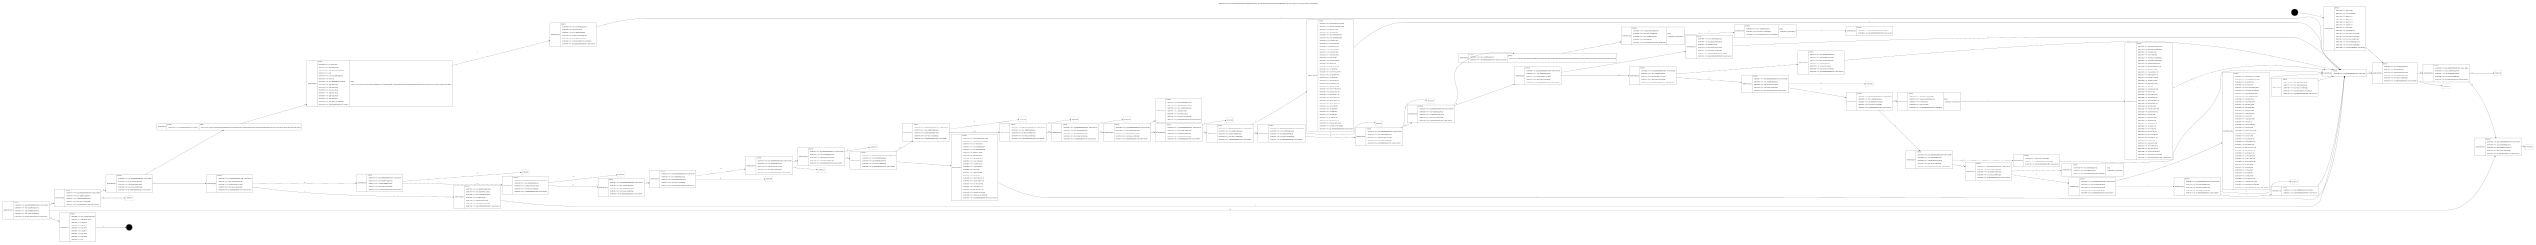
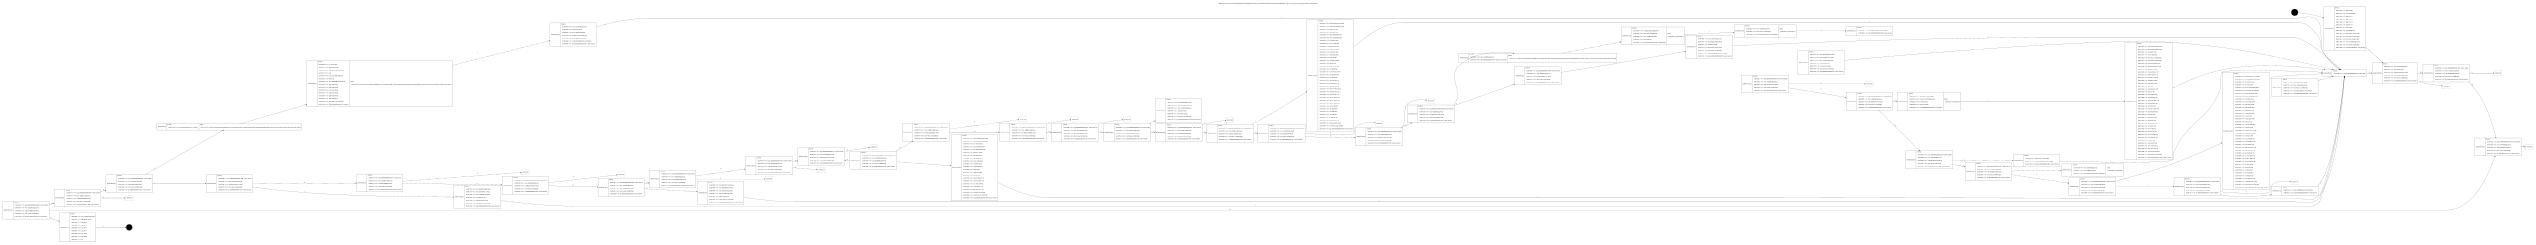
(1653, 76) -> none
(847, 158) -> (848, 160)
none -> (721, 193)
